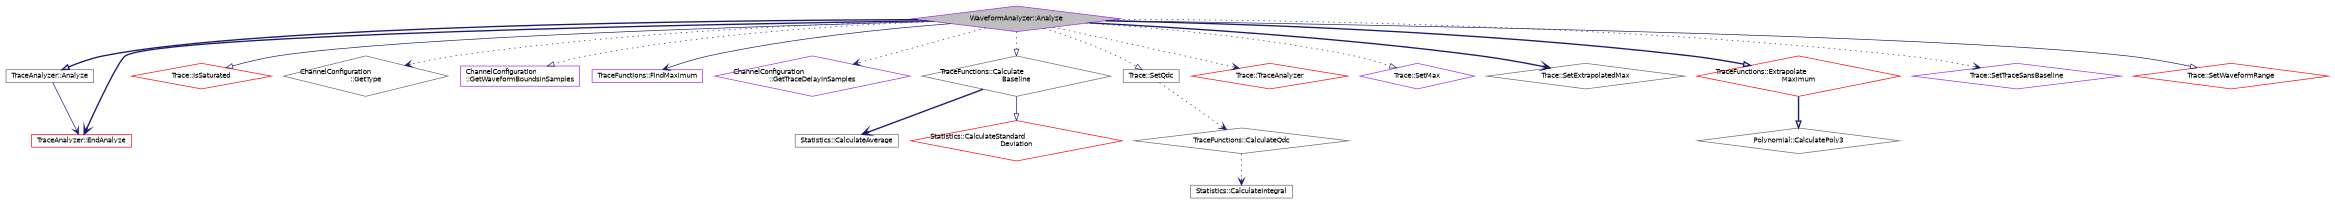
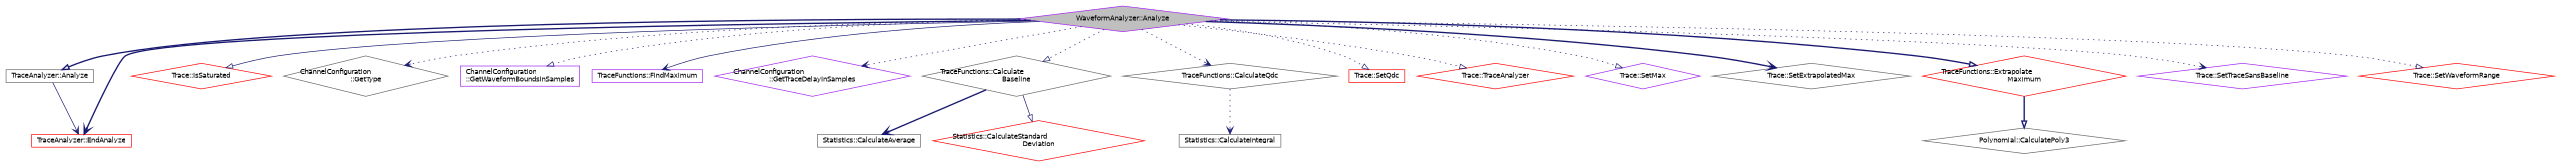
(1703, 34) -> (1816, 31)
(1143, 47) -> (1320, 42)
(1151, 76) -> (1377, 76)
(1190, 104) -> (1173, 46)
